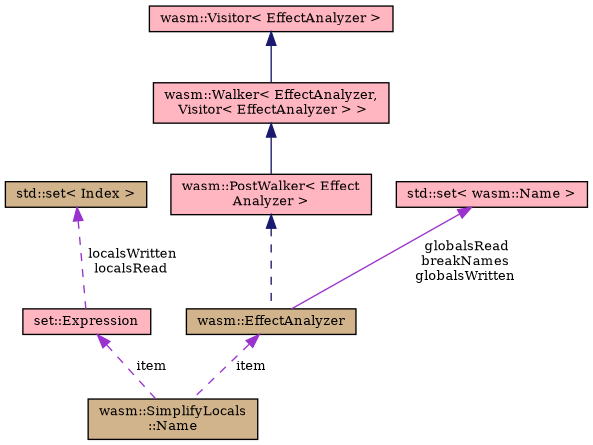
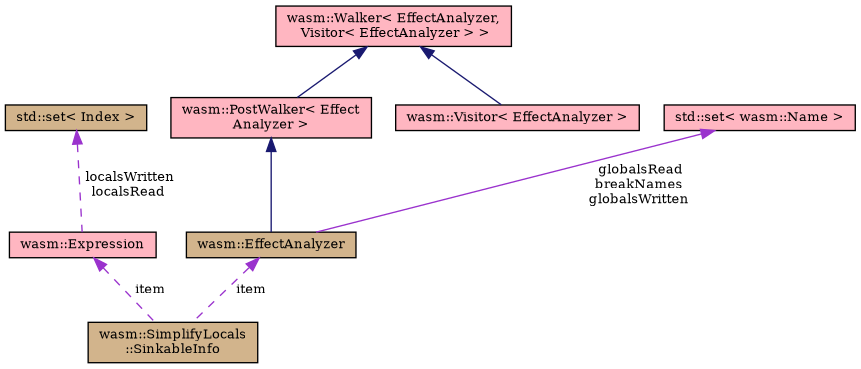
(271, 64) -> (466, 80)
(271, 268) -> (271, 192)
(87, 322) -> (83, 245)
(173, 419) -> (173, 343)
